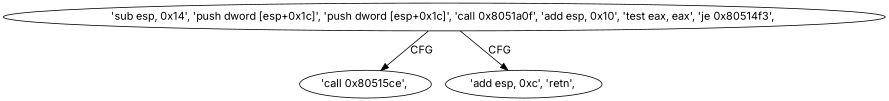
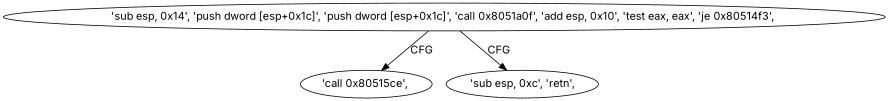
(524, 84) -> (522, 84)
